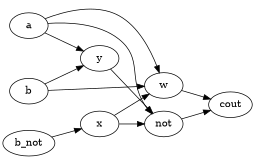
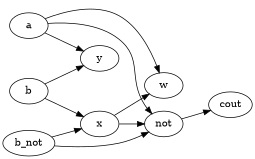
(93, 88) -> (61, 106)
(132, 92) -> (99, 146)
(193, 94) -> none
